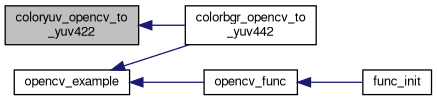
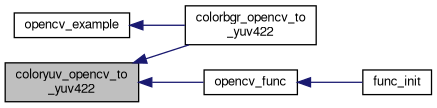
(251, 25) -> (251, 25)
(174, 82) -> (178, 82)
